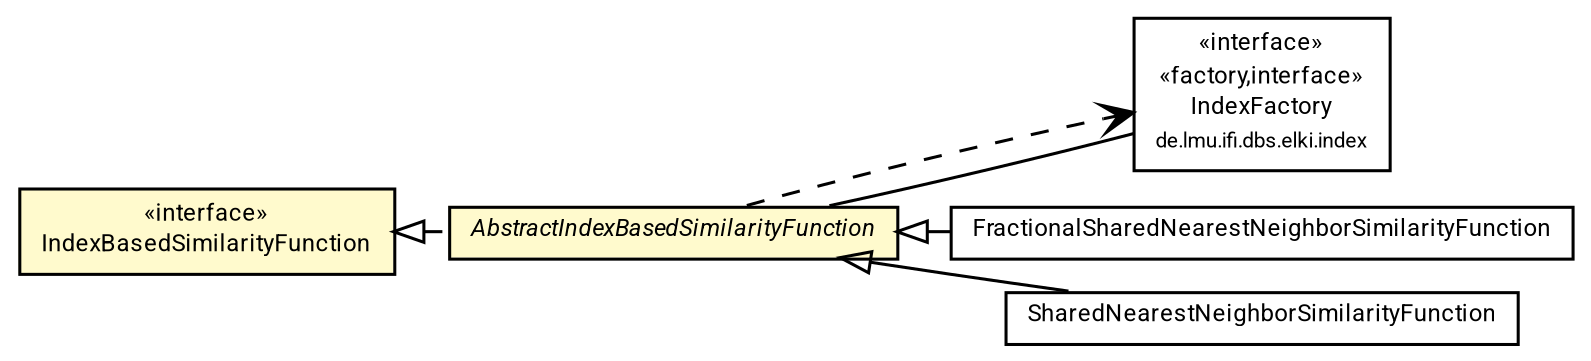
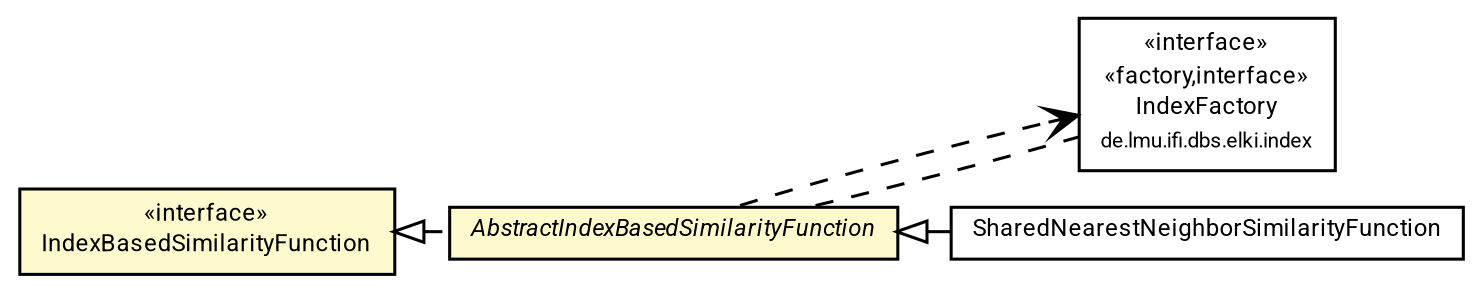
(982, 171) -> (947, 173)
(1262, 232) -> none
